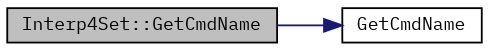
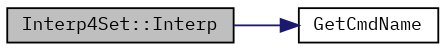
(142, 25) -> (120, 25)
